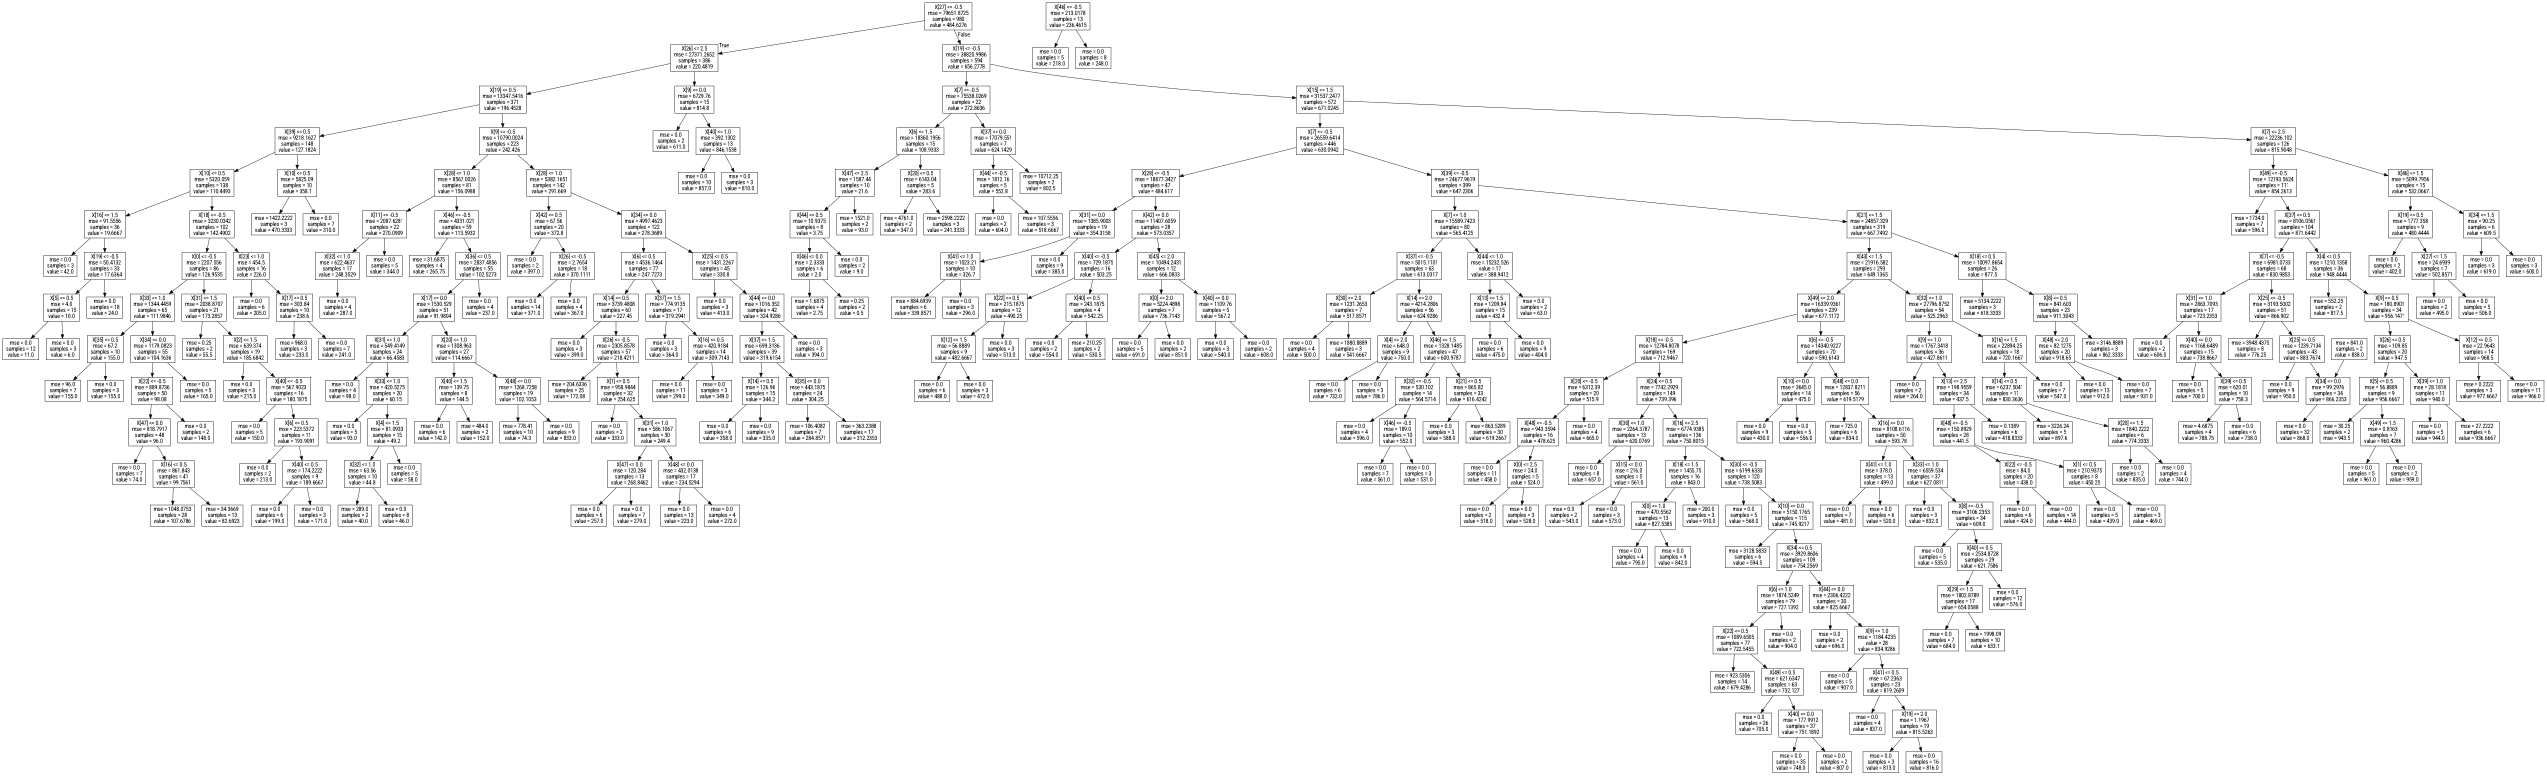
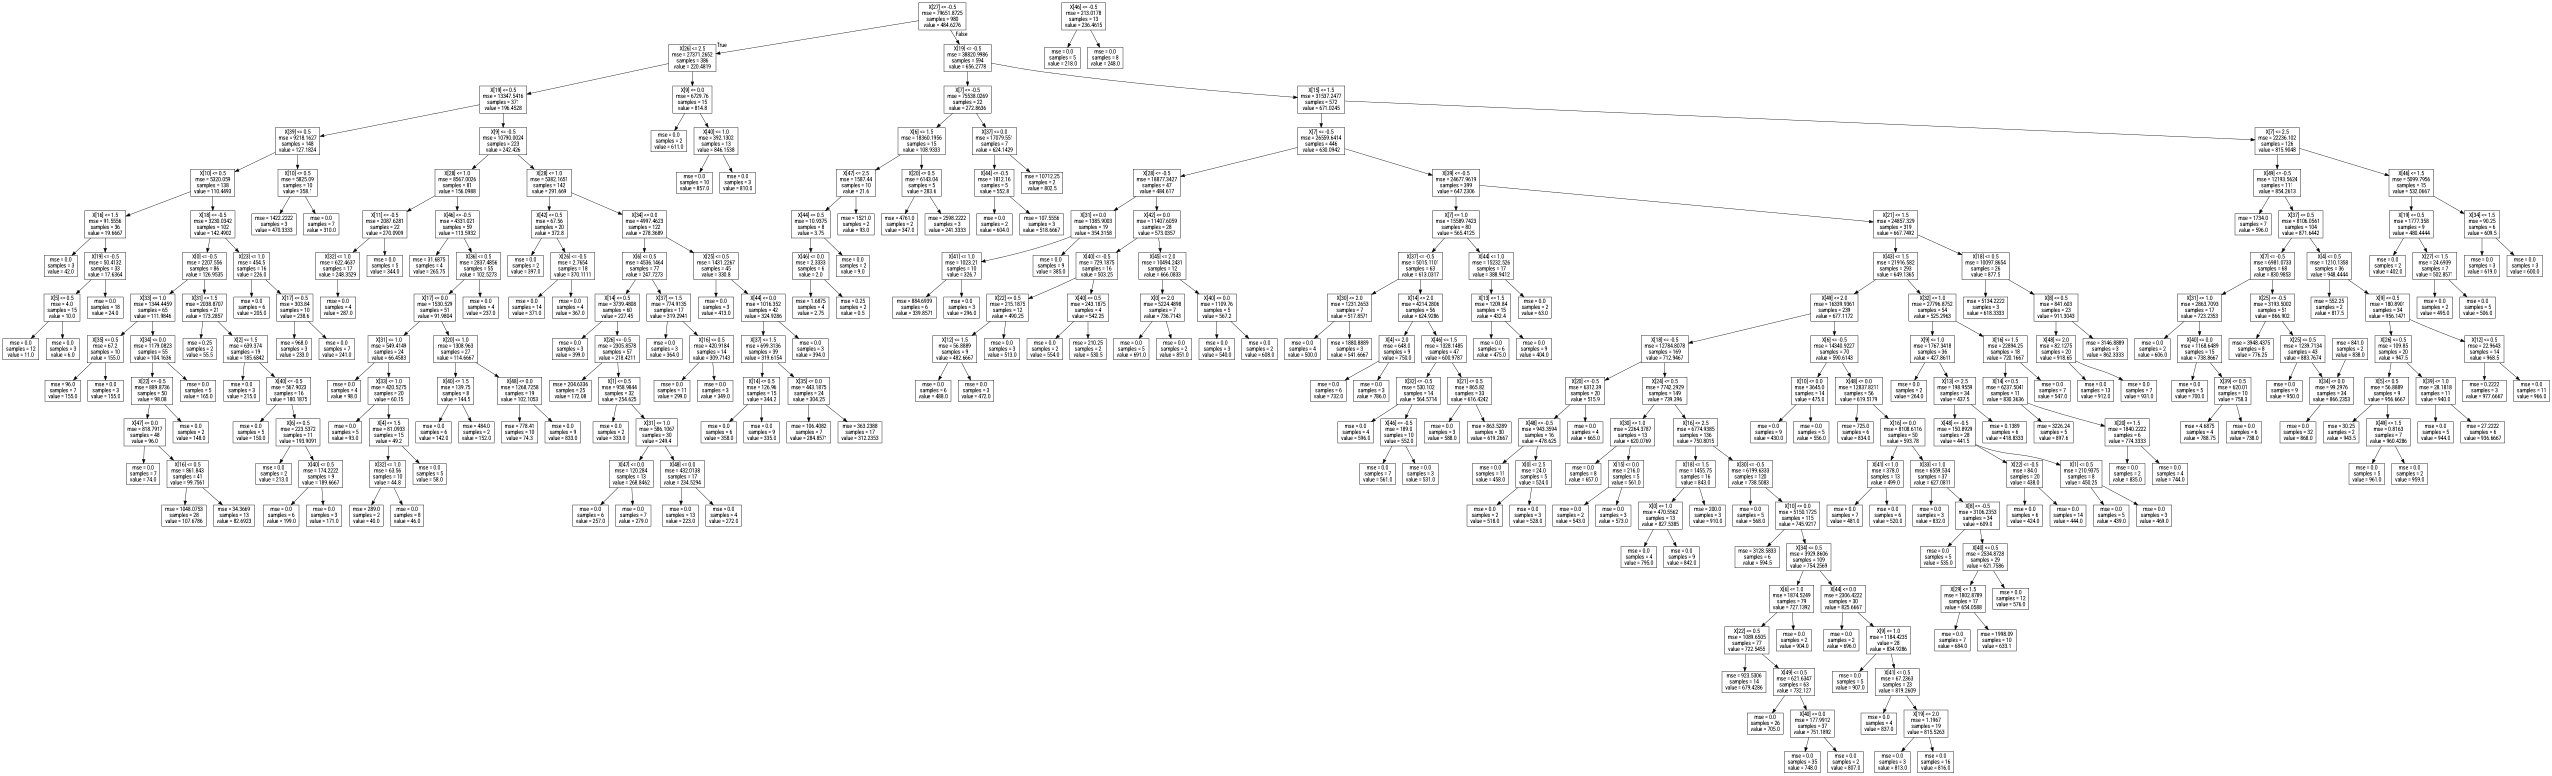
(1490, 266) -> (1491, 266)
(2337, 432) -> (2341, 432)
(1791, 516) -> (1798, 516)
